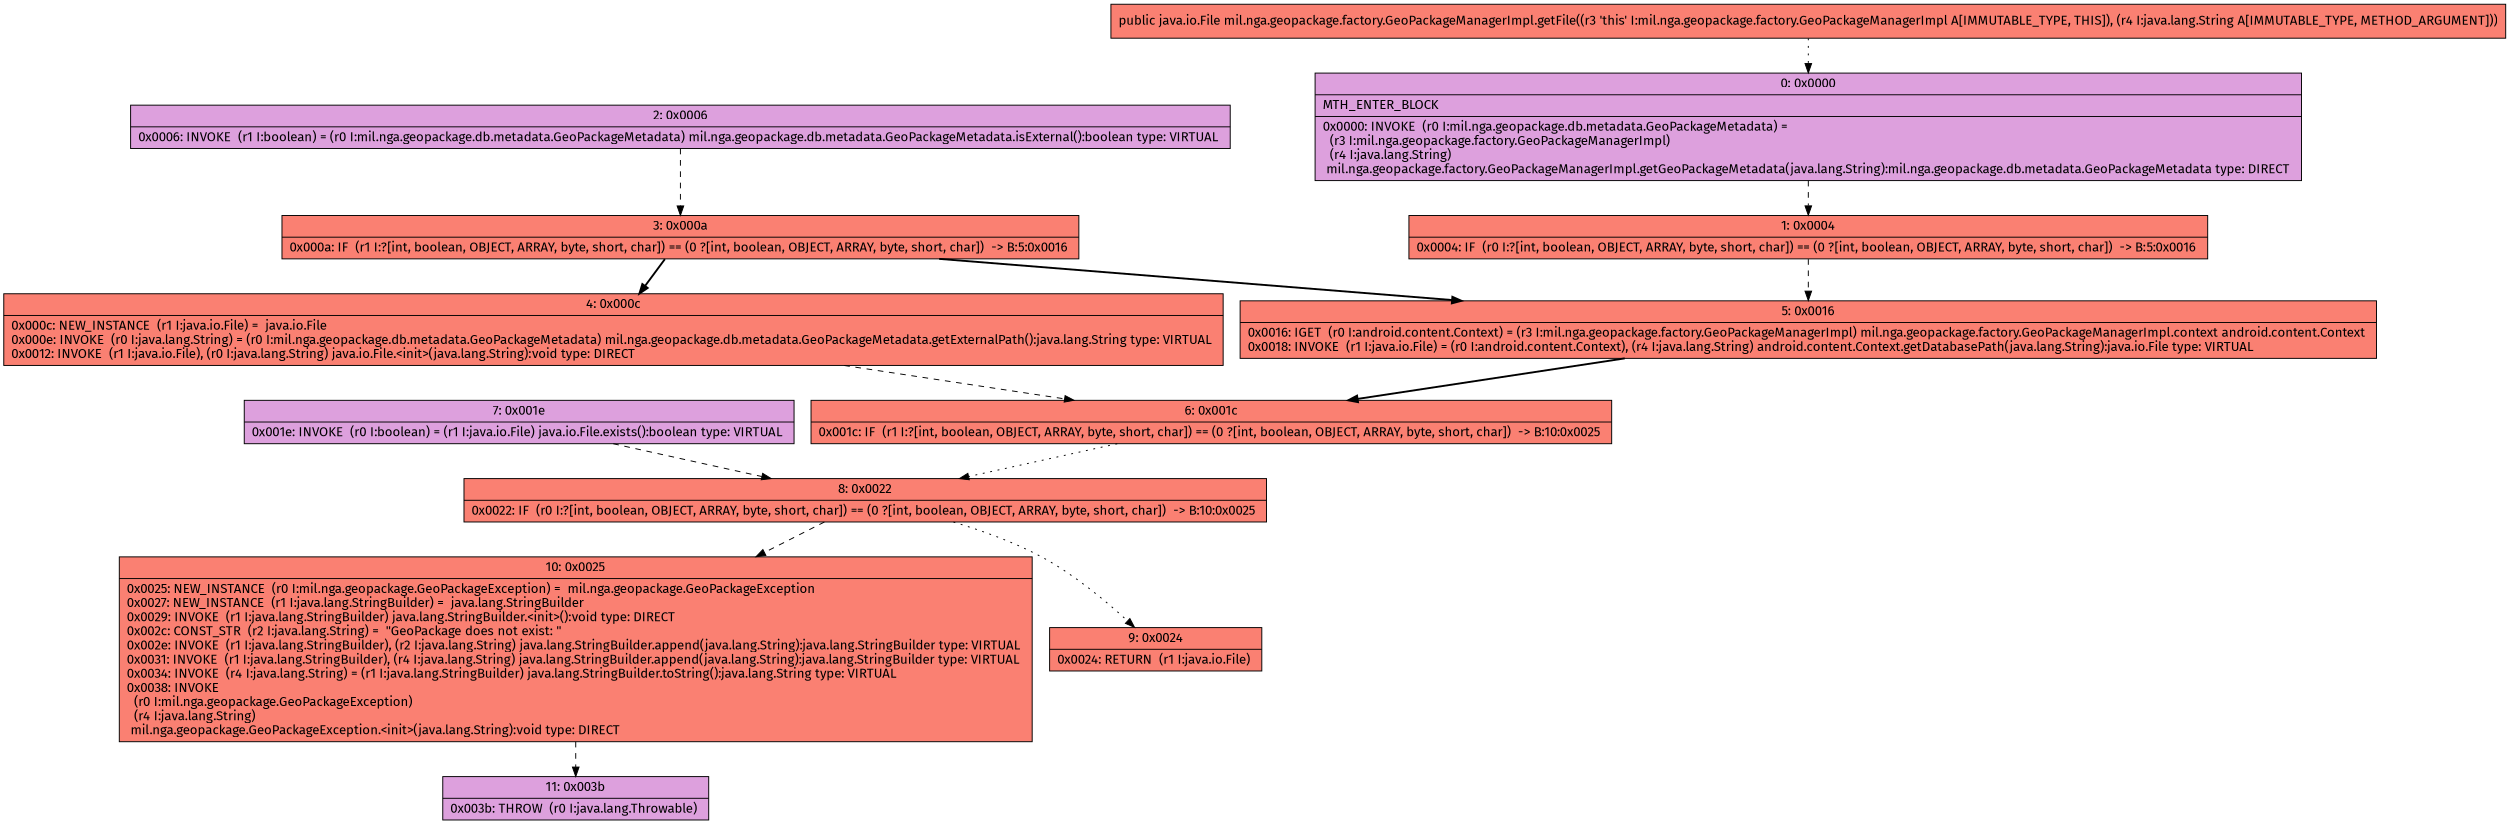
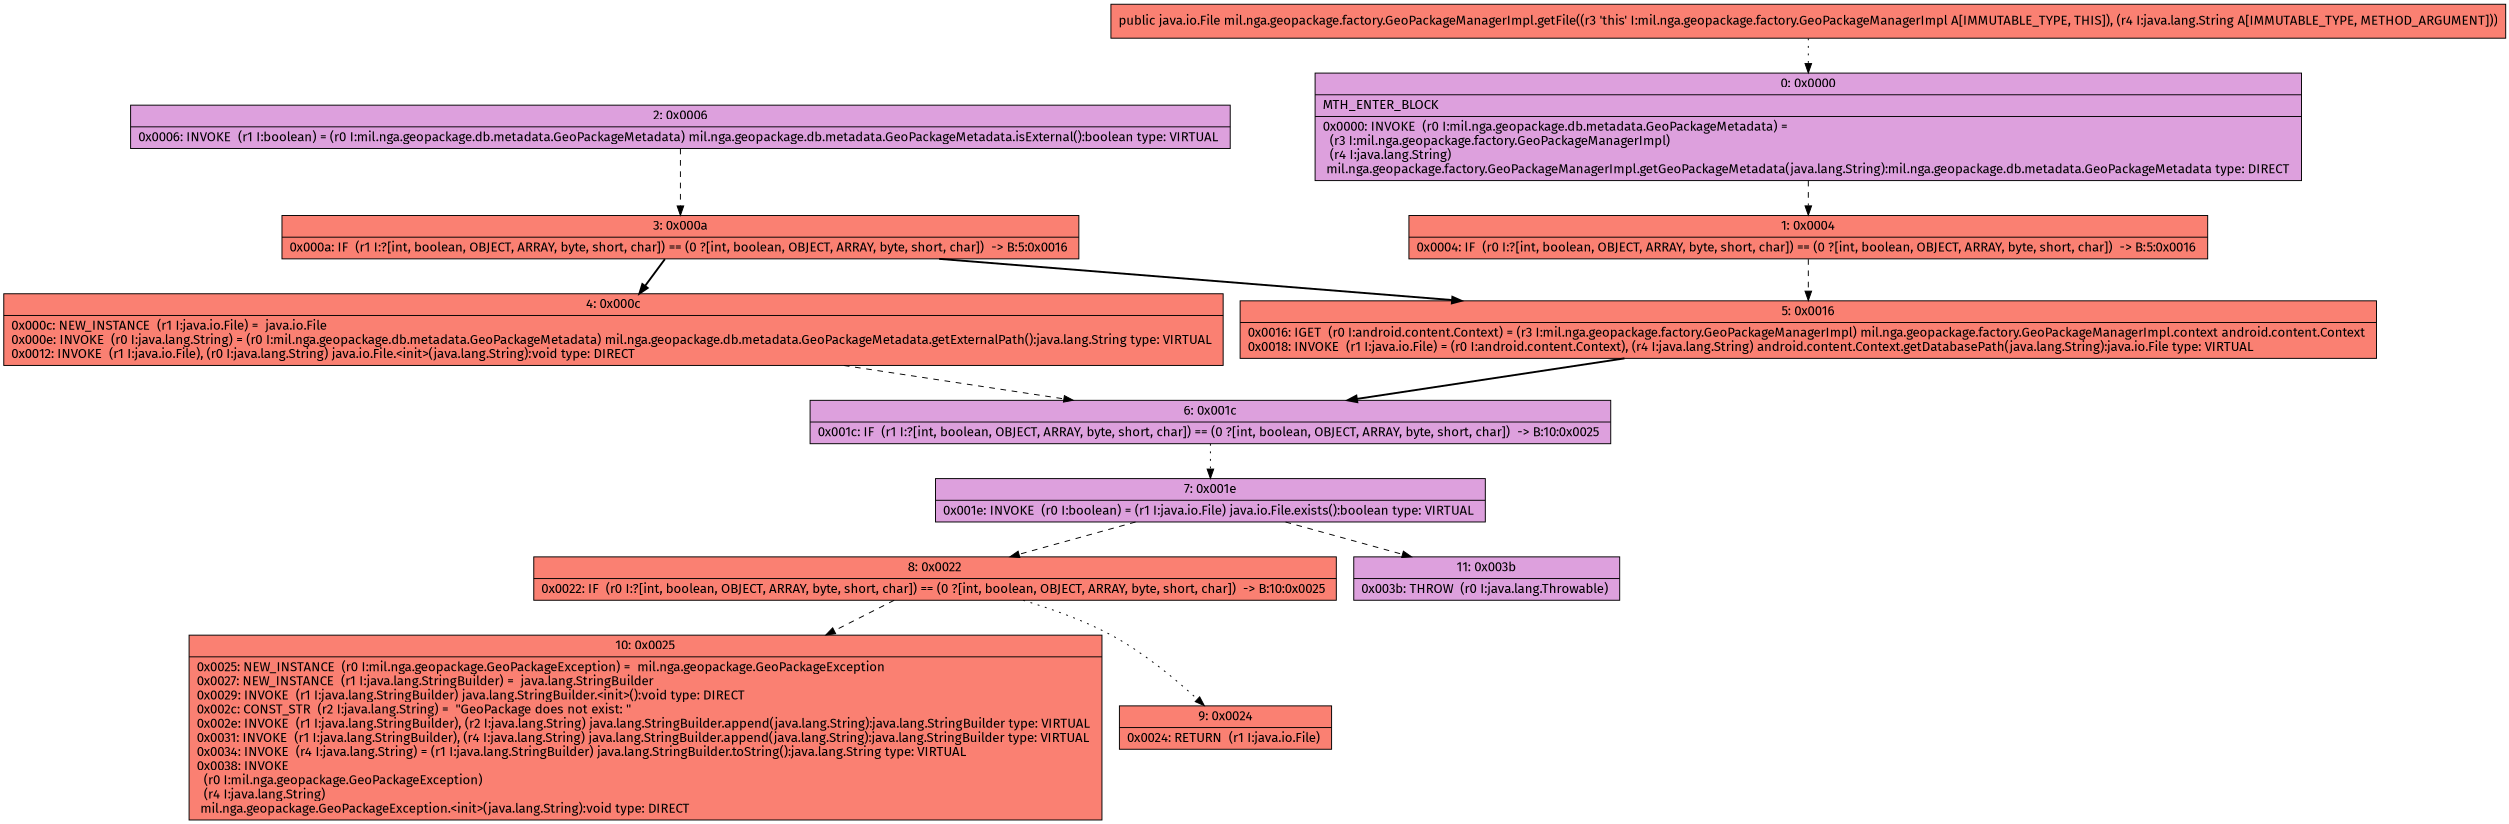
(1211, 422) -> (1210, 422)
(1043, 460) -> (1210, 456)
(576, 754) -> (1344, 538)
